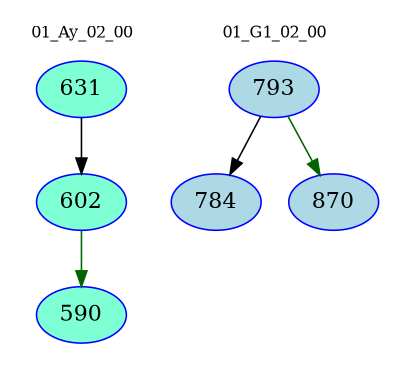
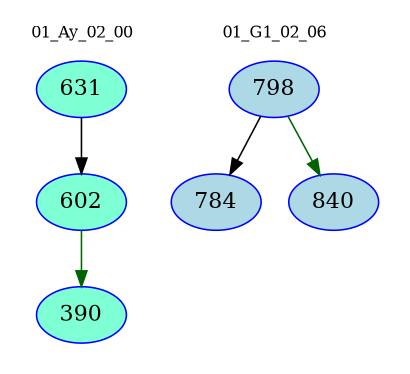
(275, 34) -> (275, 34)
(274, 89) -> (274, 89)
(334, 202) -> (334, 202)
(81, 315) -> (81, 315)
